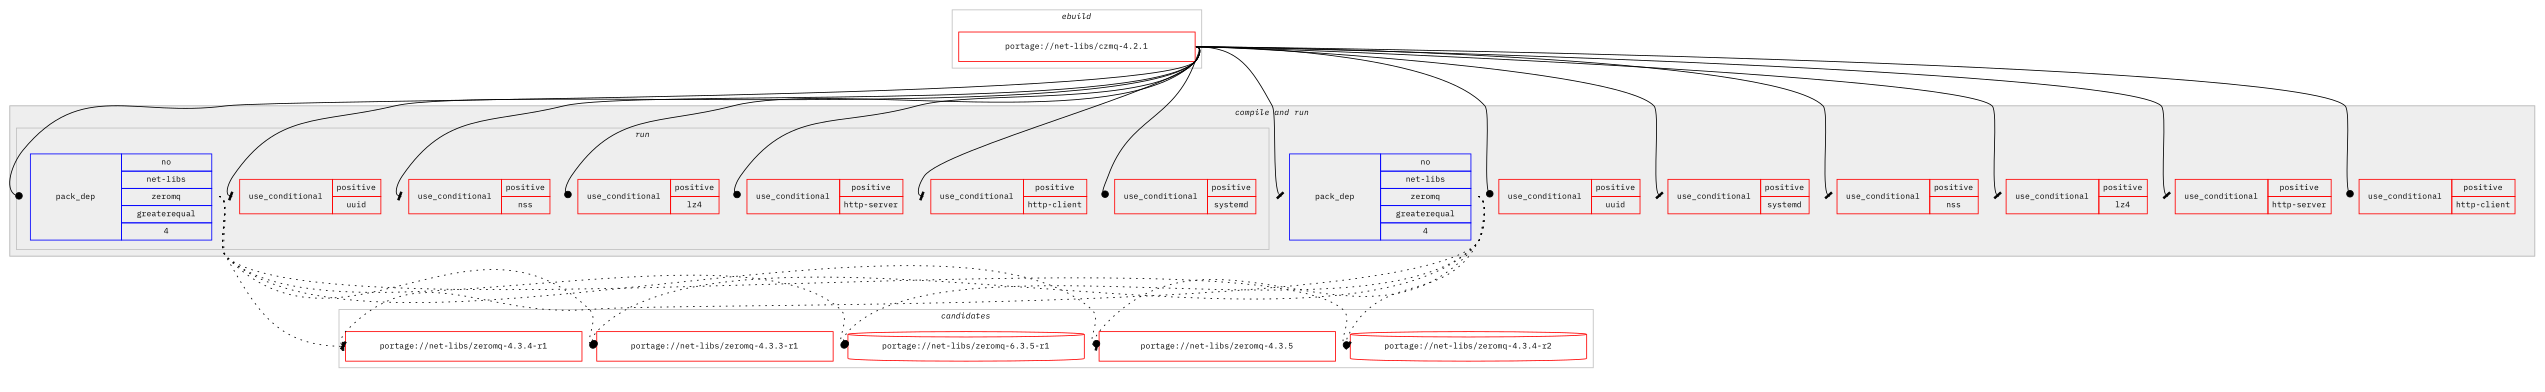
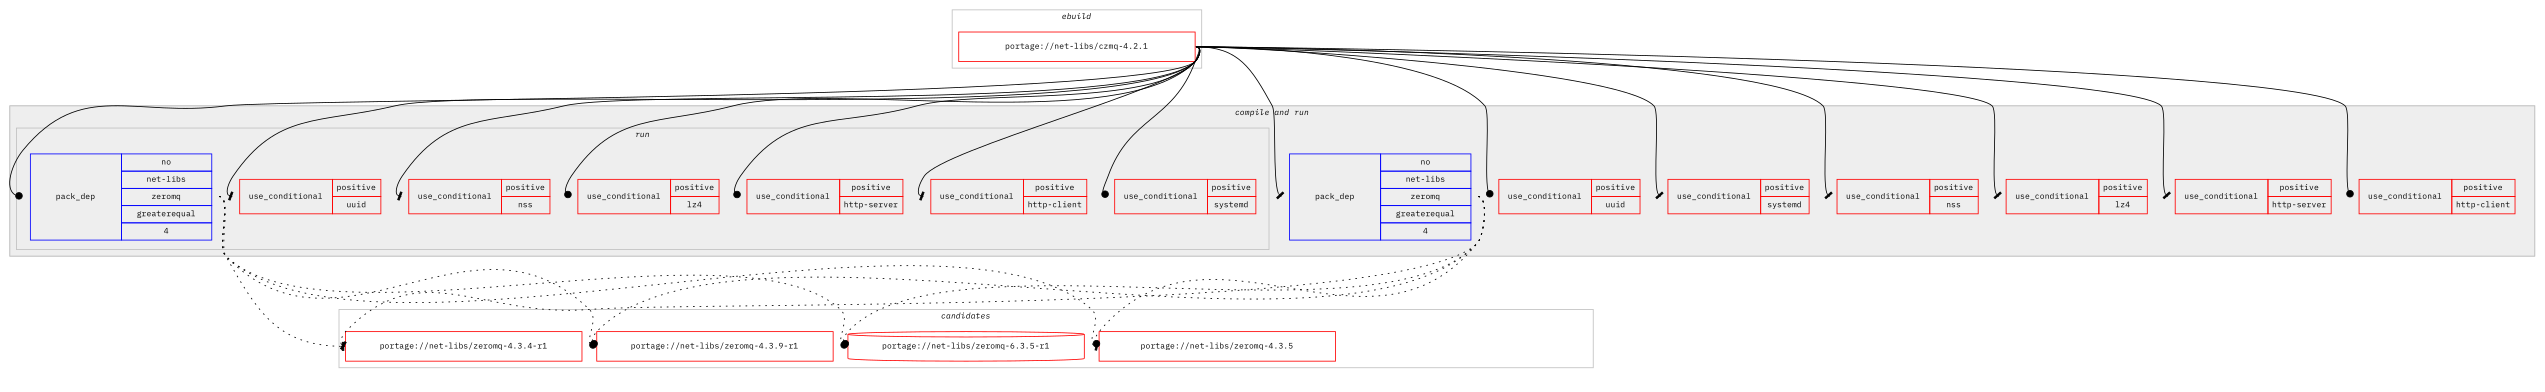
(715, 346) -> (715, 346)
(1468, 346) -> none
